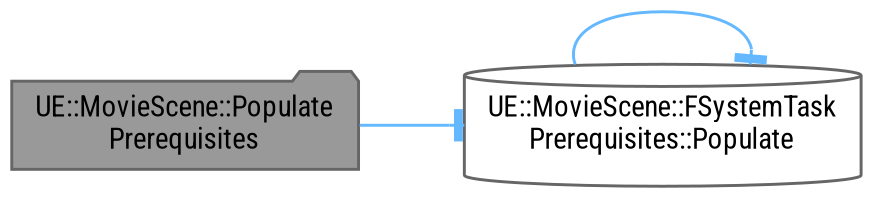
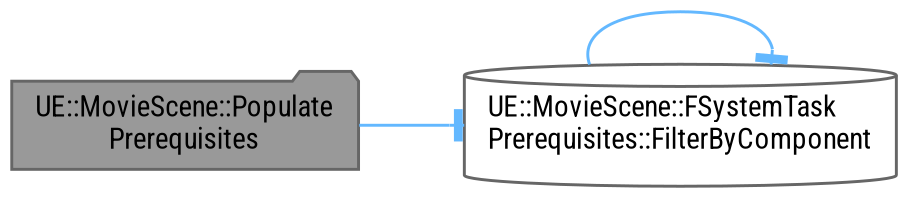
(663, 125) -> (680, 125)
